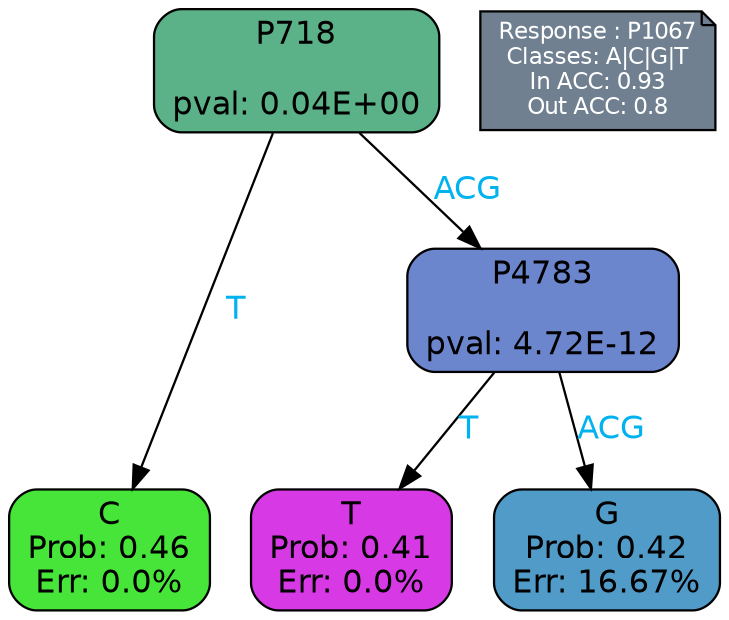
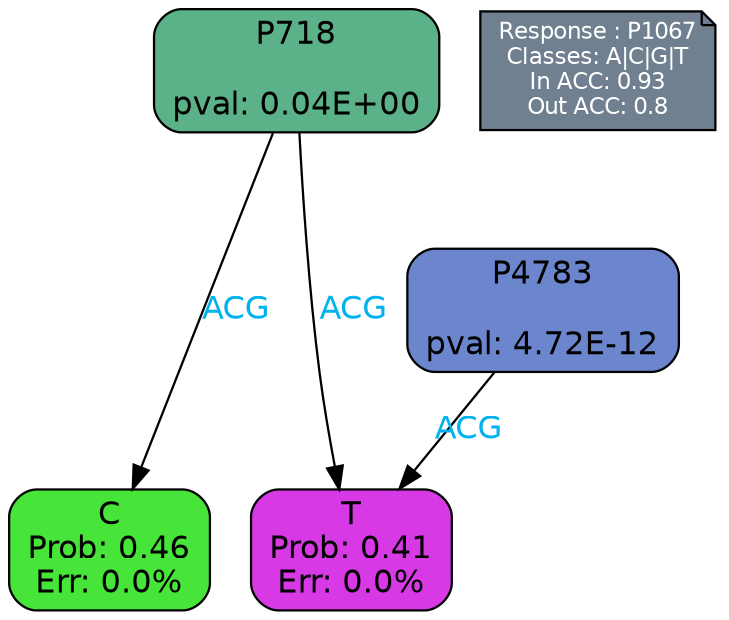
(411, 182) -> (312, 300)
(236, 310) -> (236, 310)
(469, 430) -> (469, 430)
(607, 550) -> none
